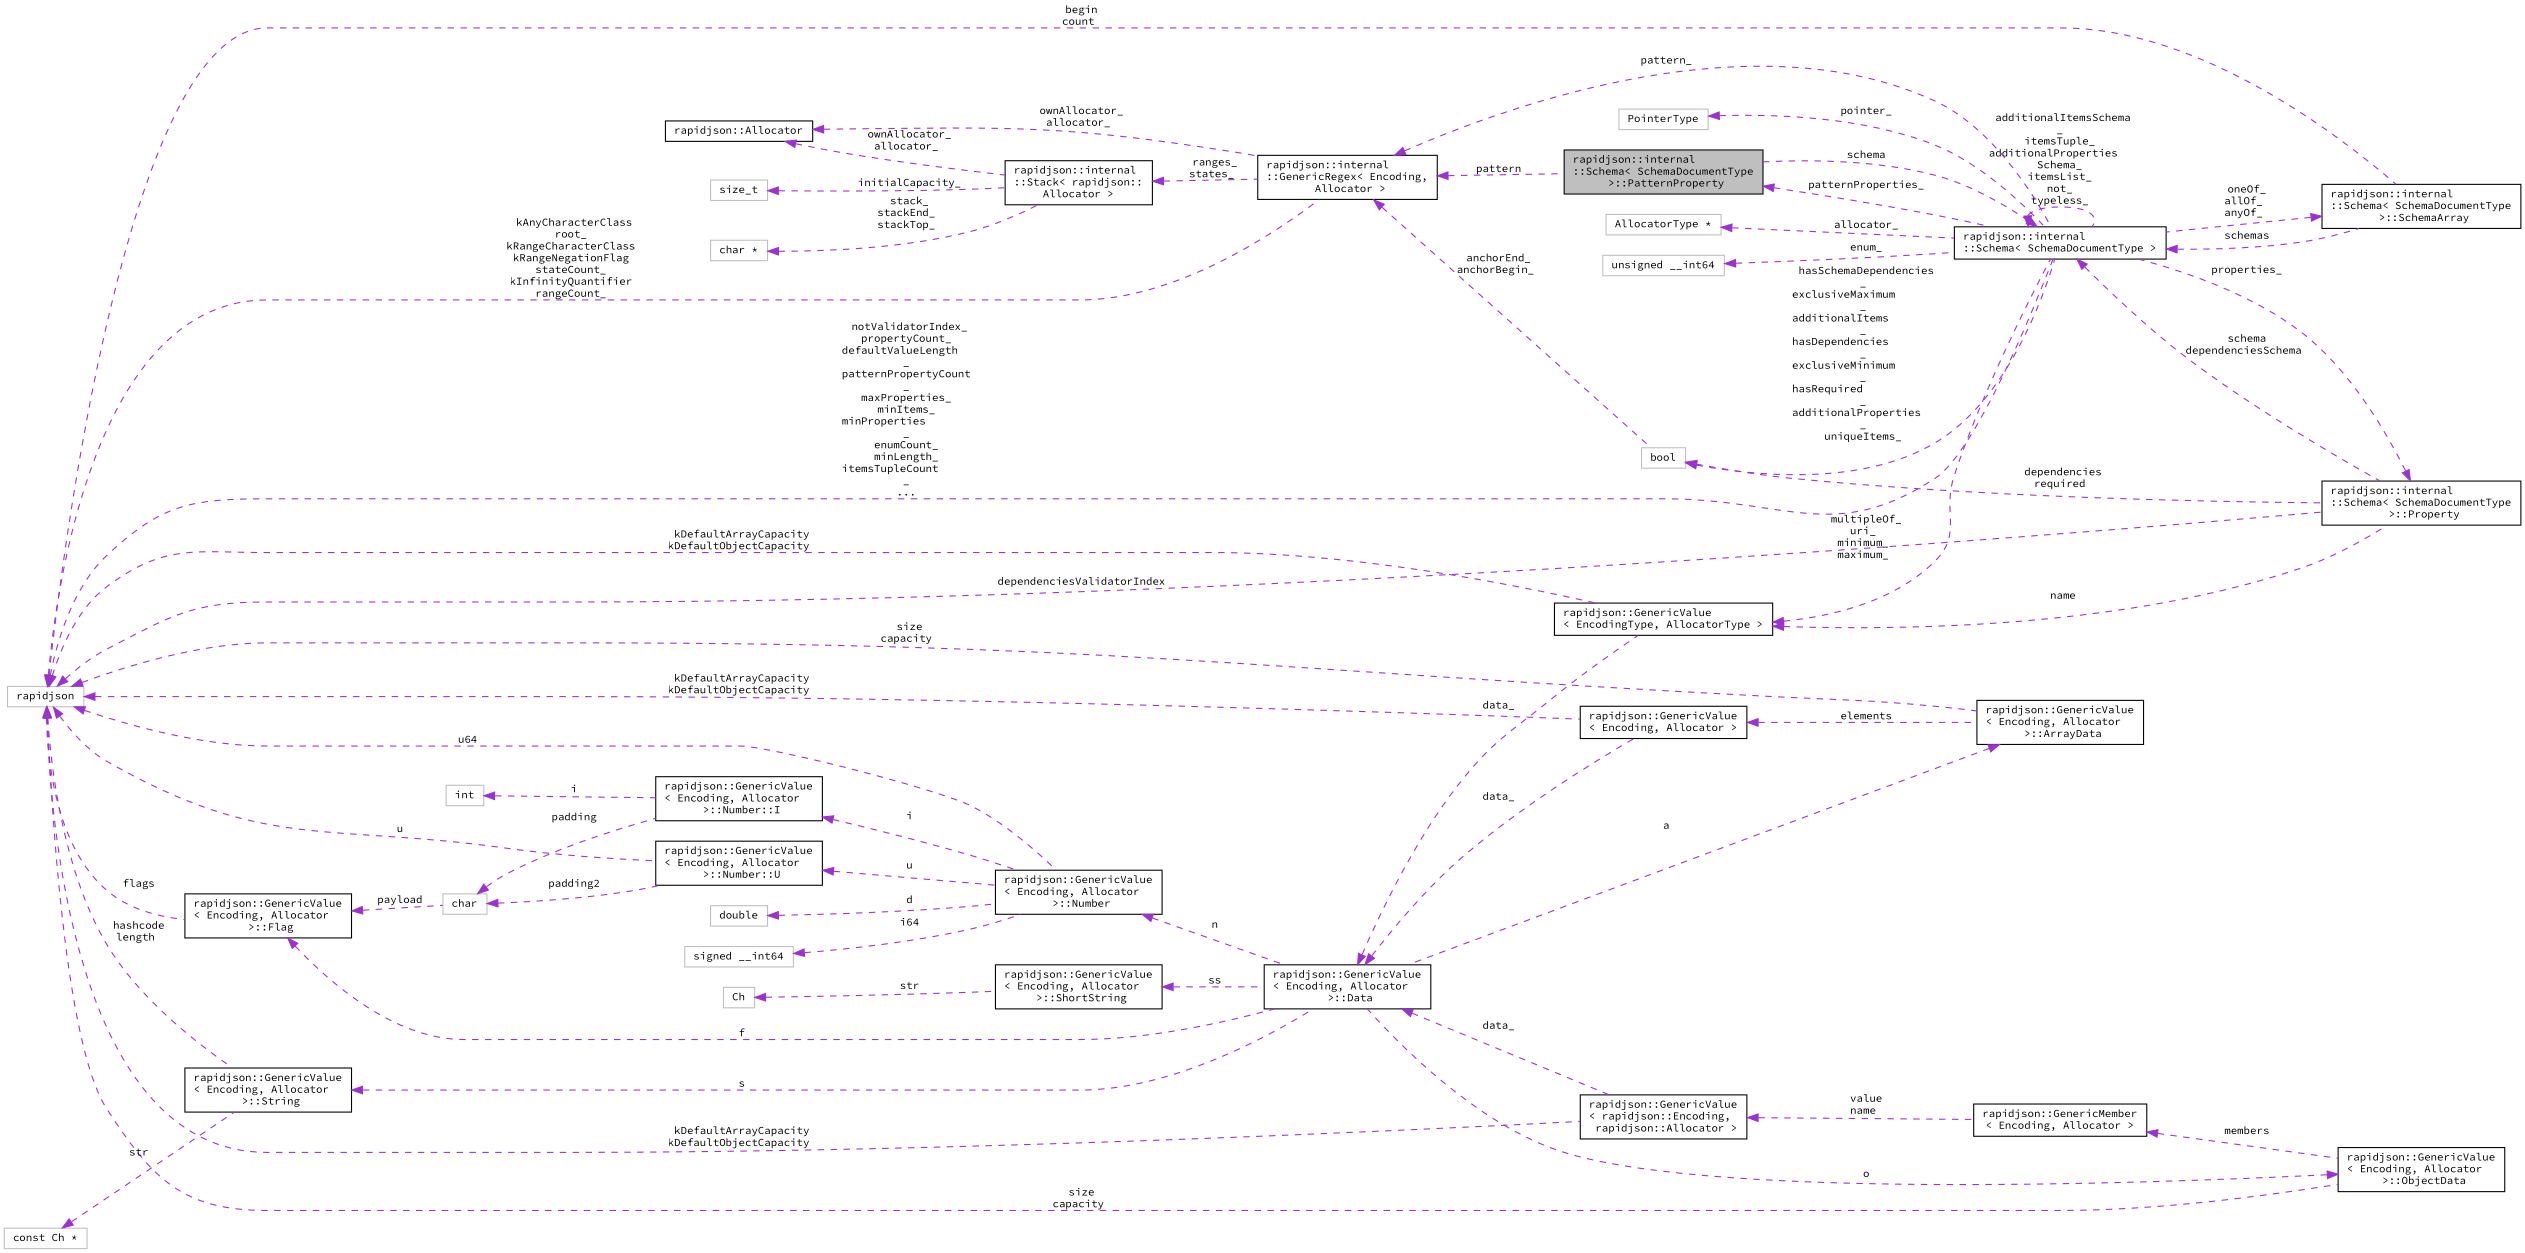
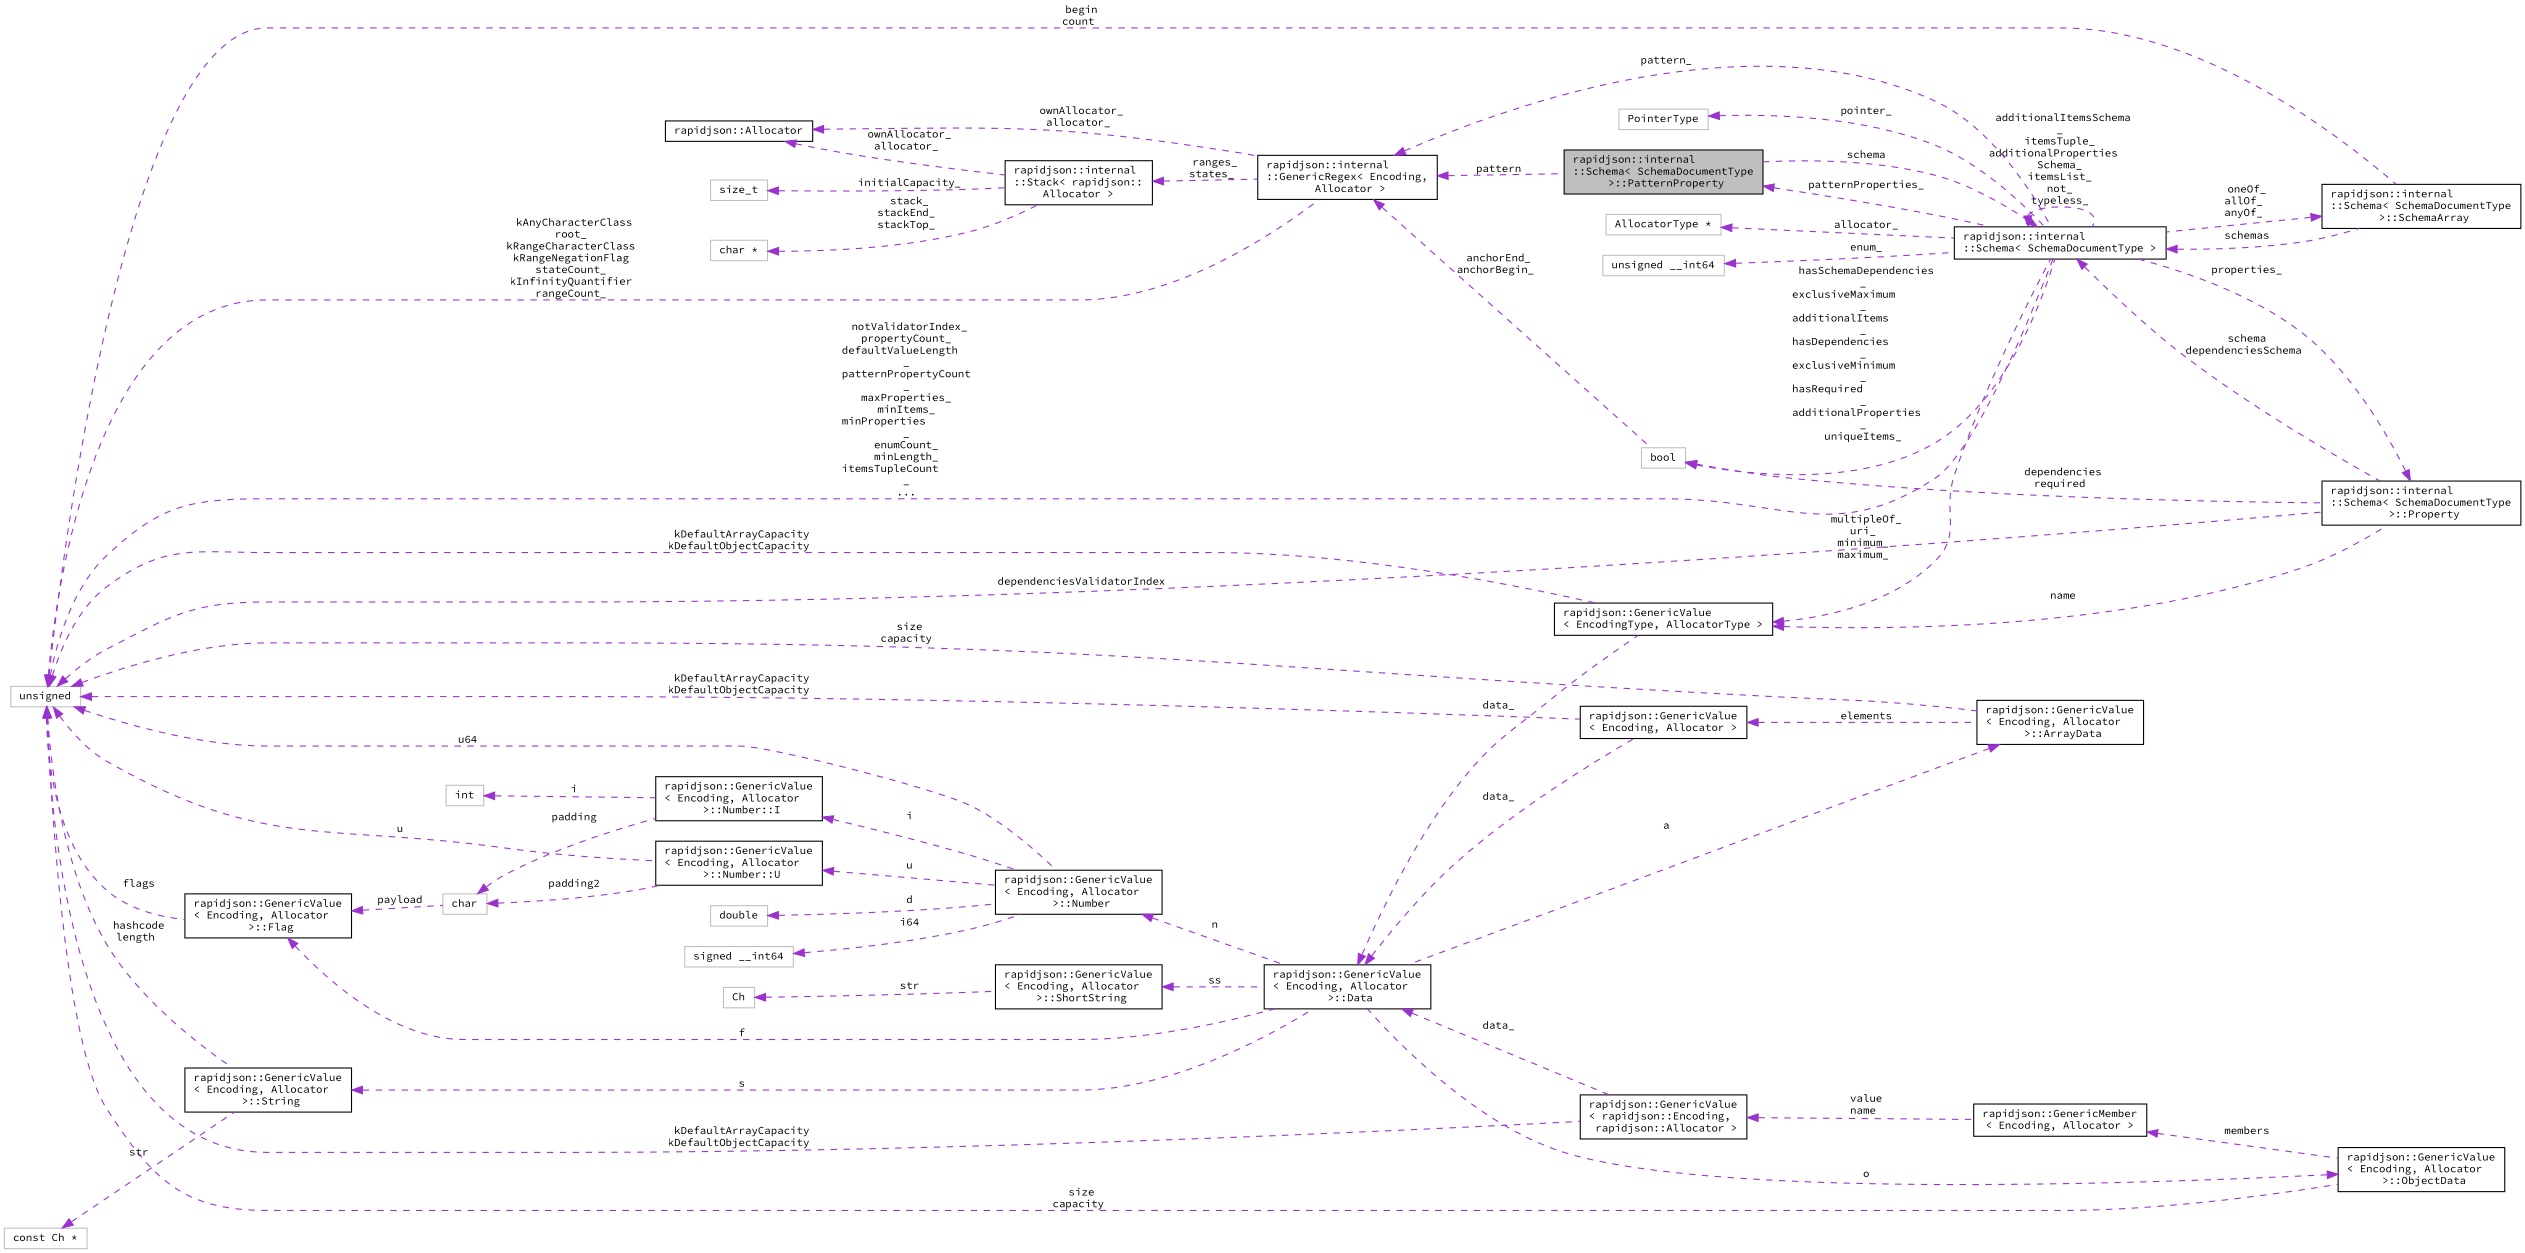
(46, 697) -> (46, 697)
